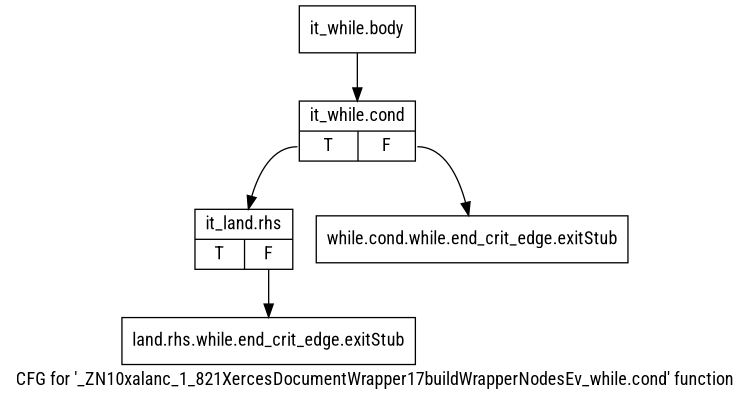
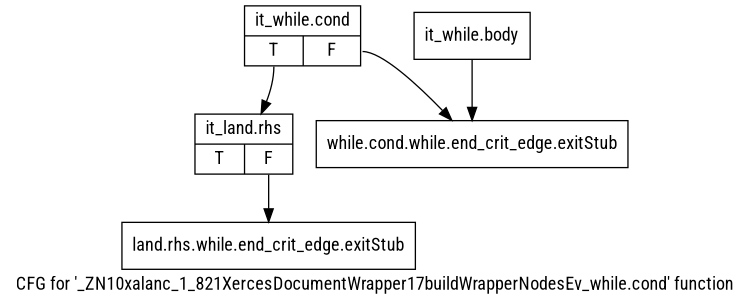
(357, 71) -> (472, 83)
